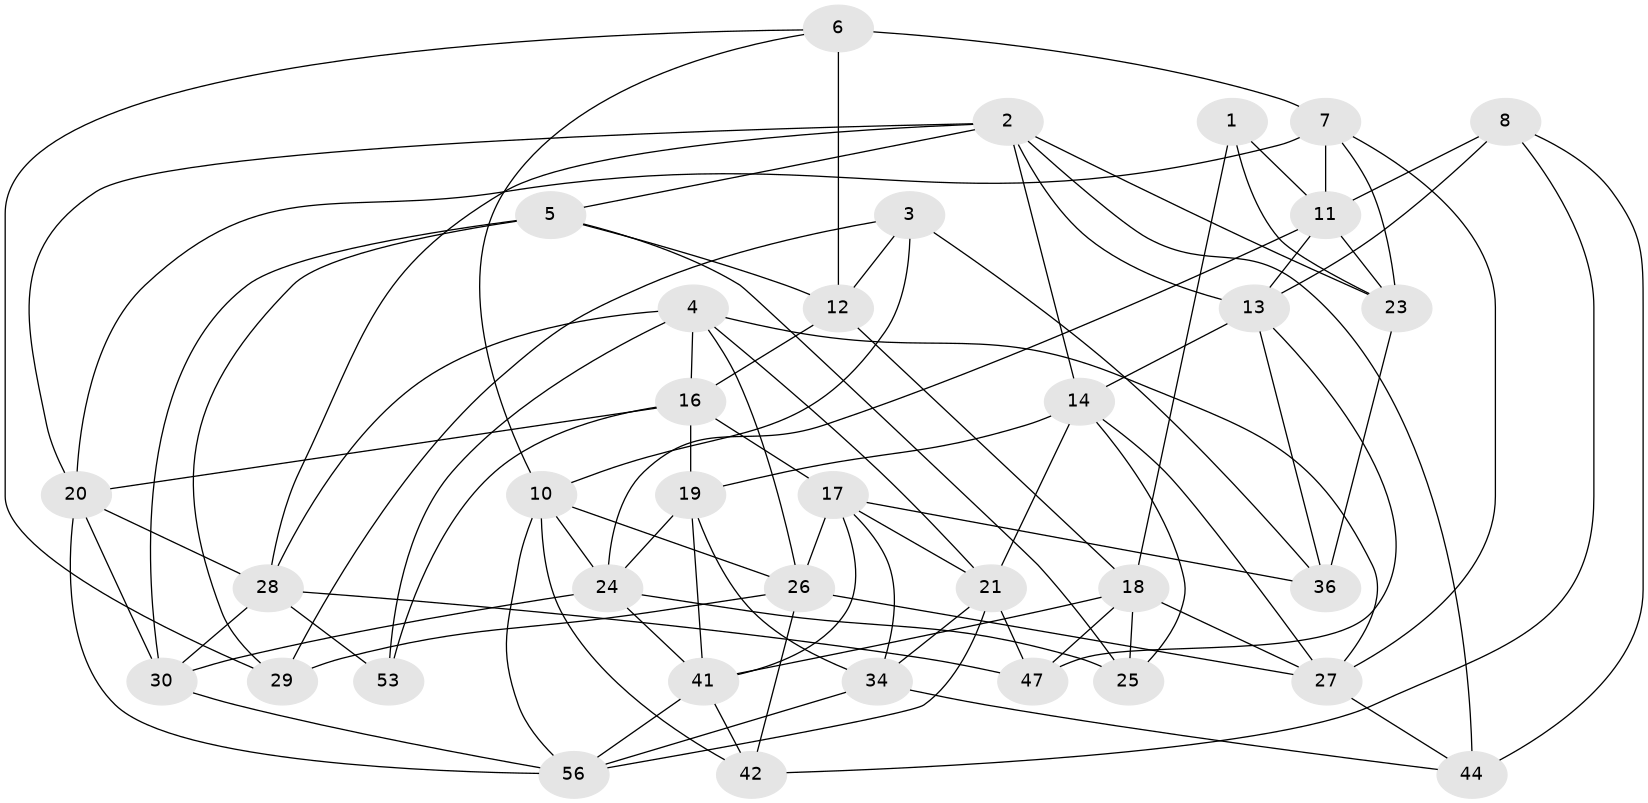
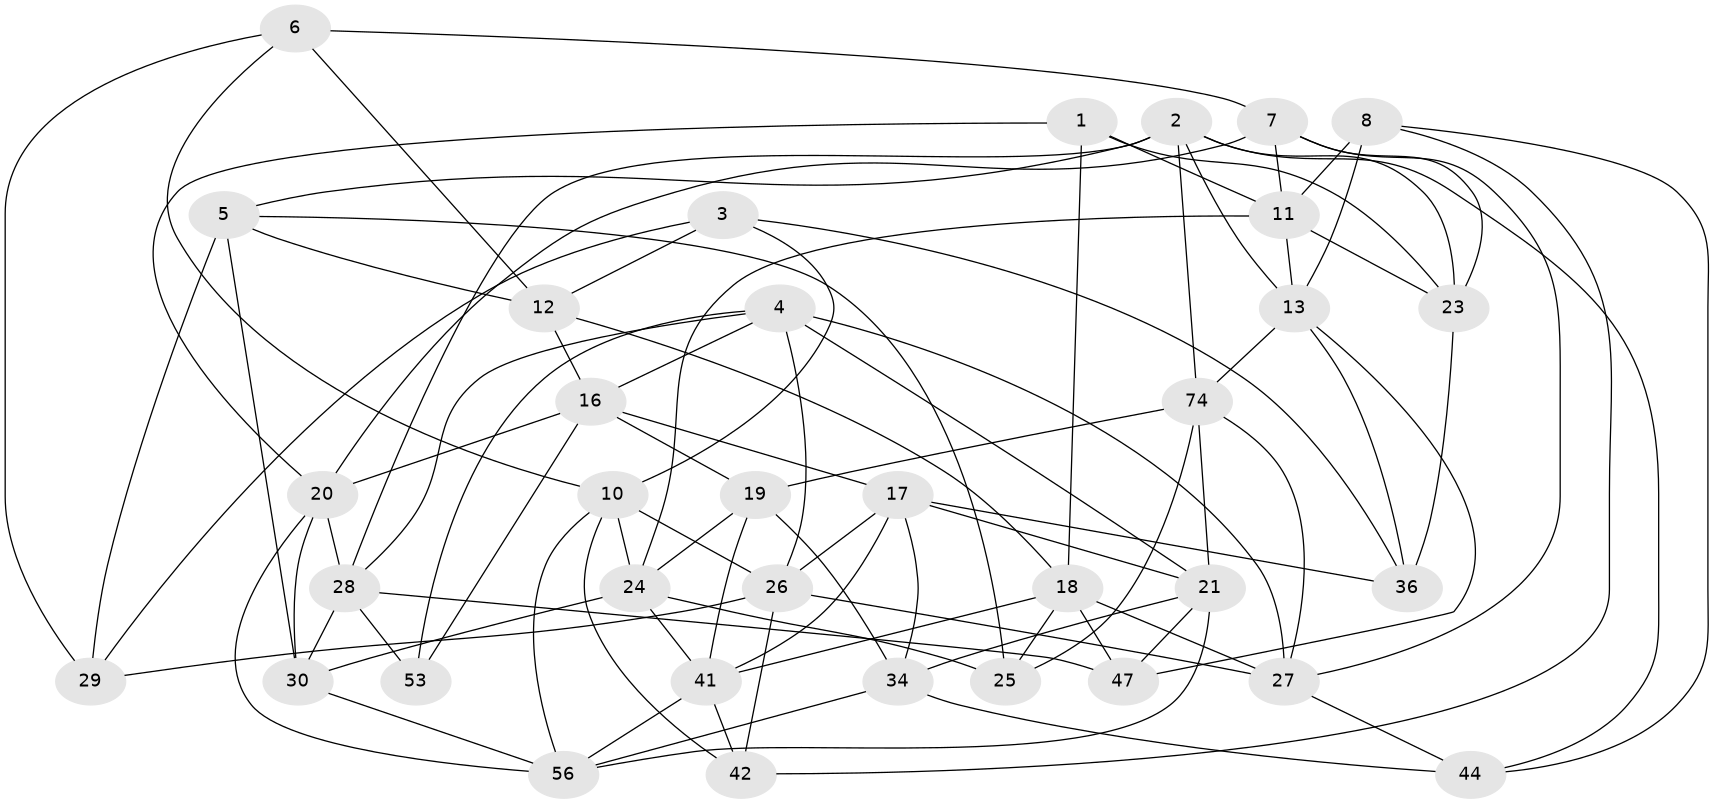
(378, 149) -> (439, 141)
(1079, 402) -> (1197, 402)
